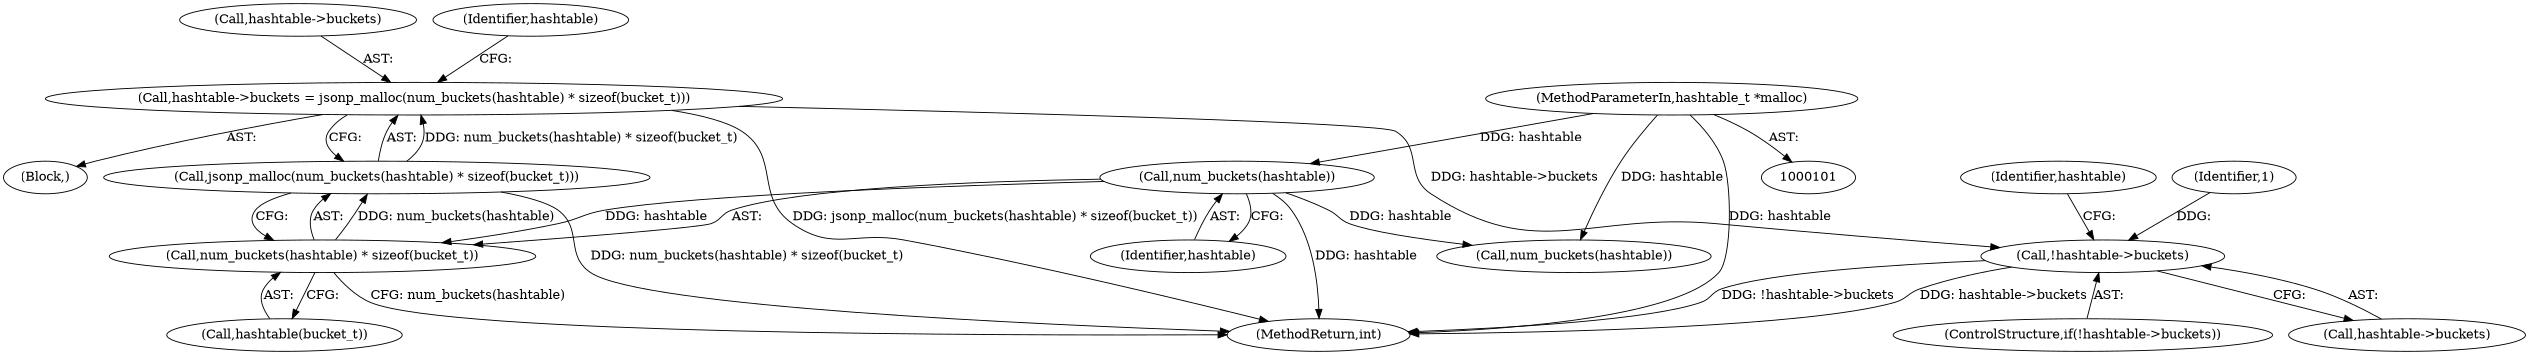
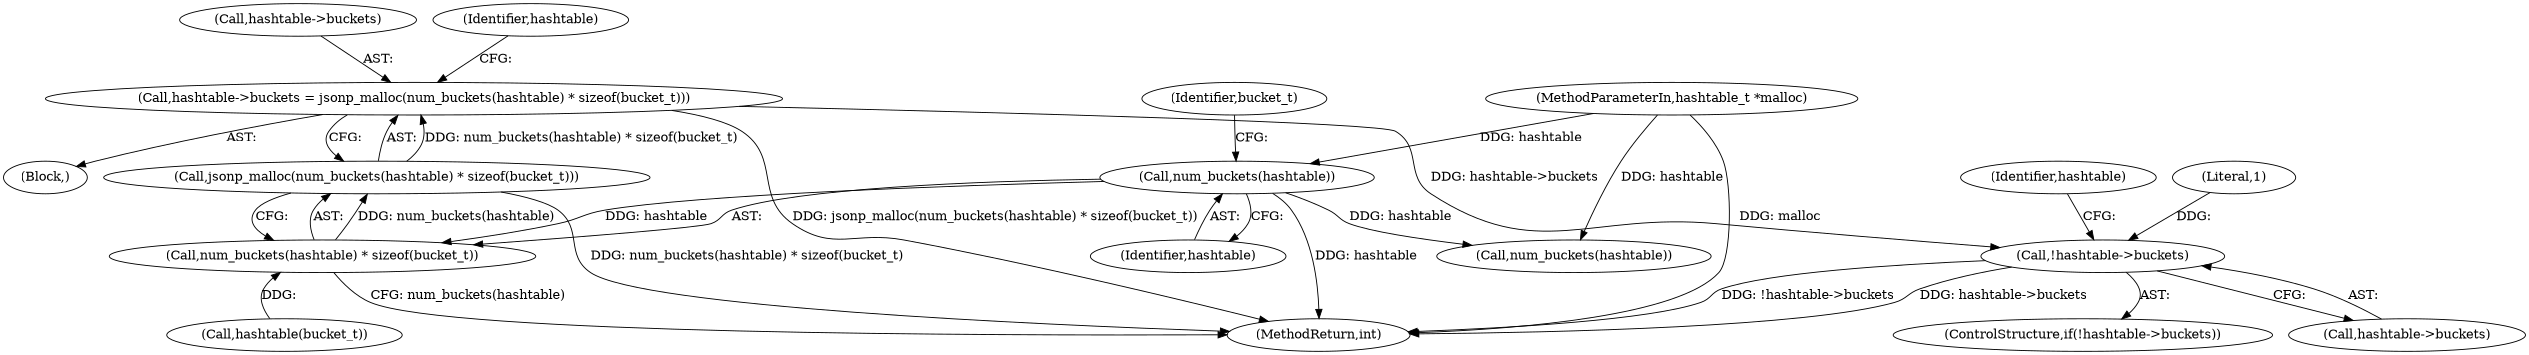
none -> (1234, 99)
(1808, 177) -> none
(2234, 177) -> (2234, 177)
(1780, 217) -> (1780, 217)
(306, 291) -> none
(281, 296) -> (281, 296)
(2092, 300) -> (2140, 292)
